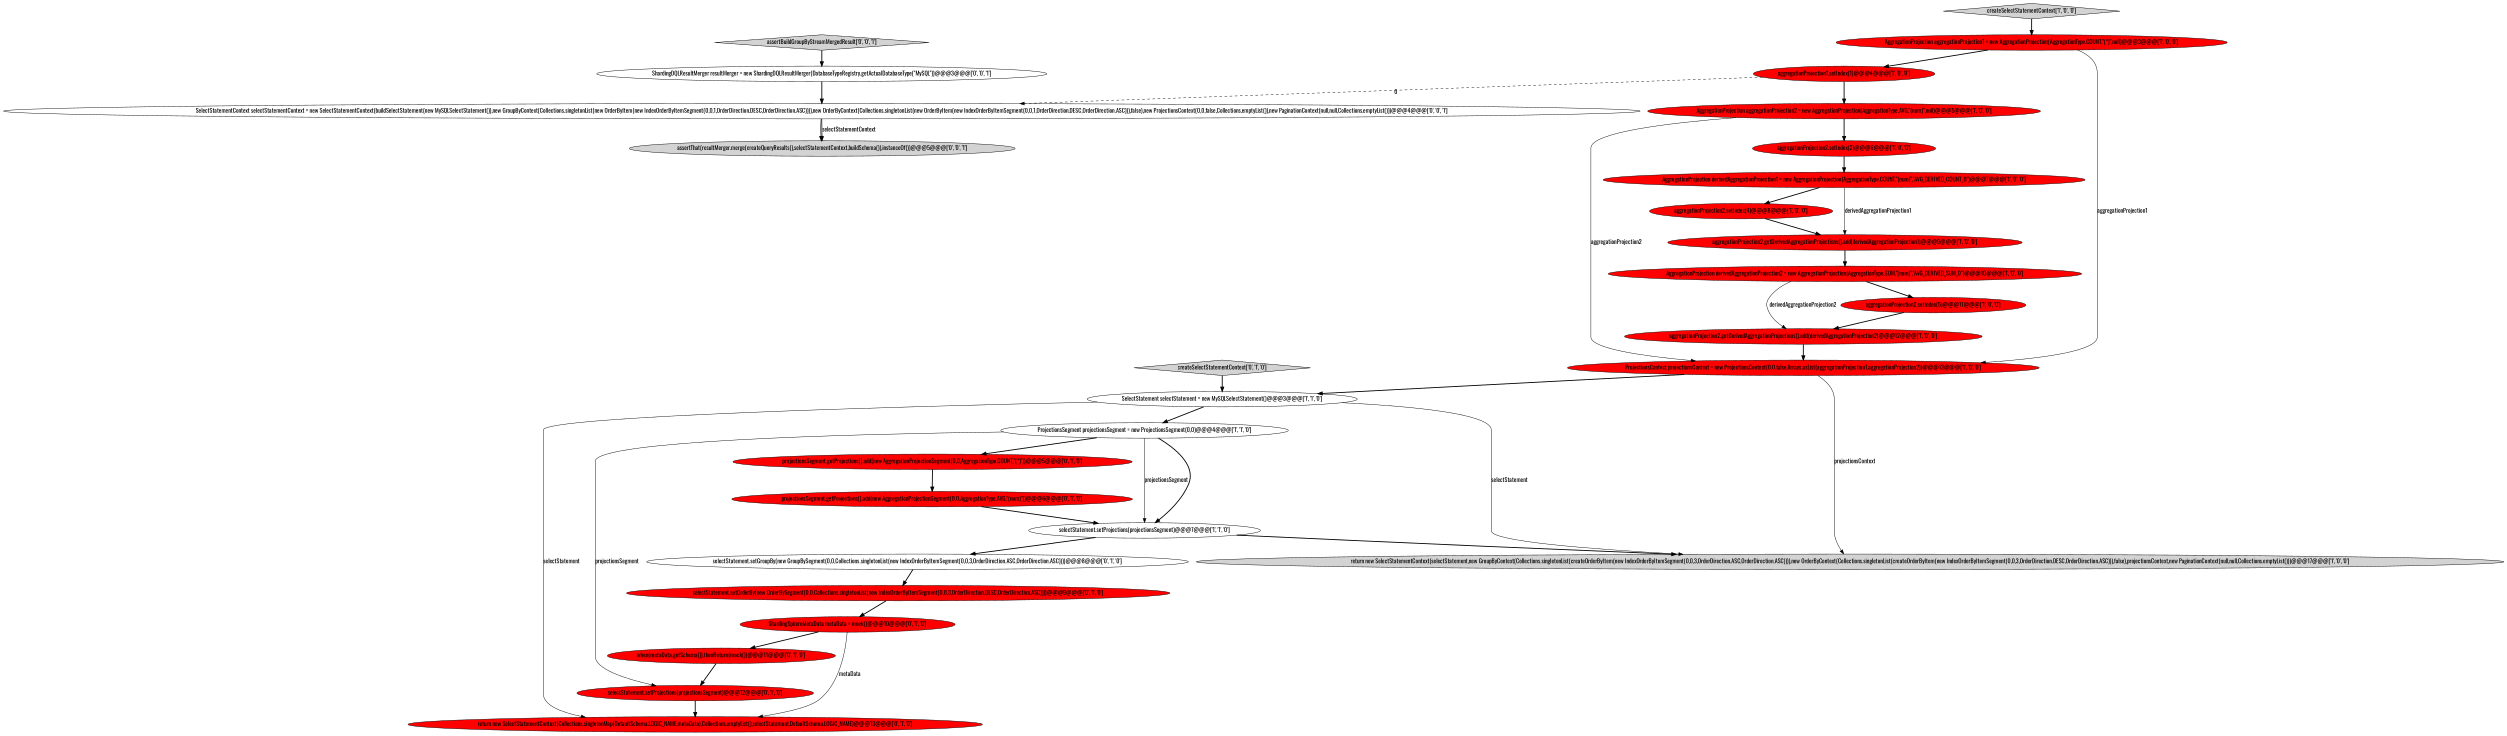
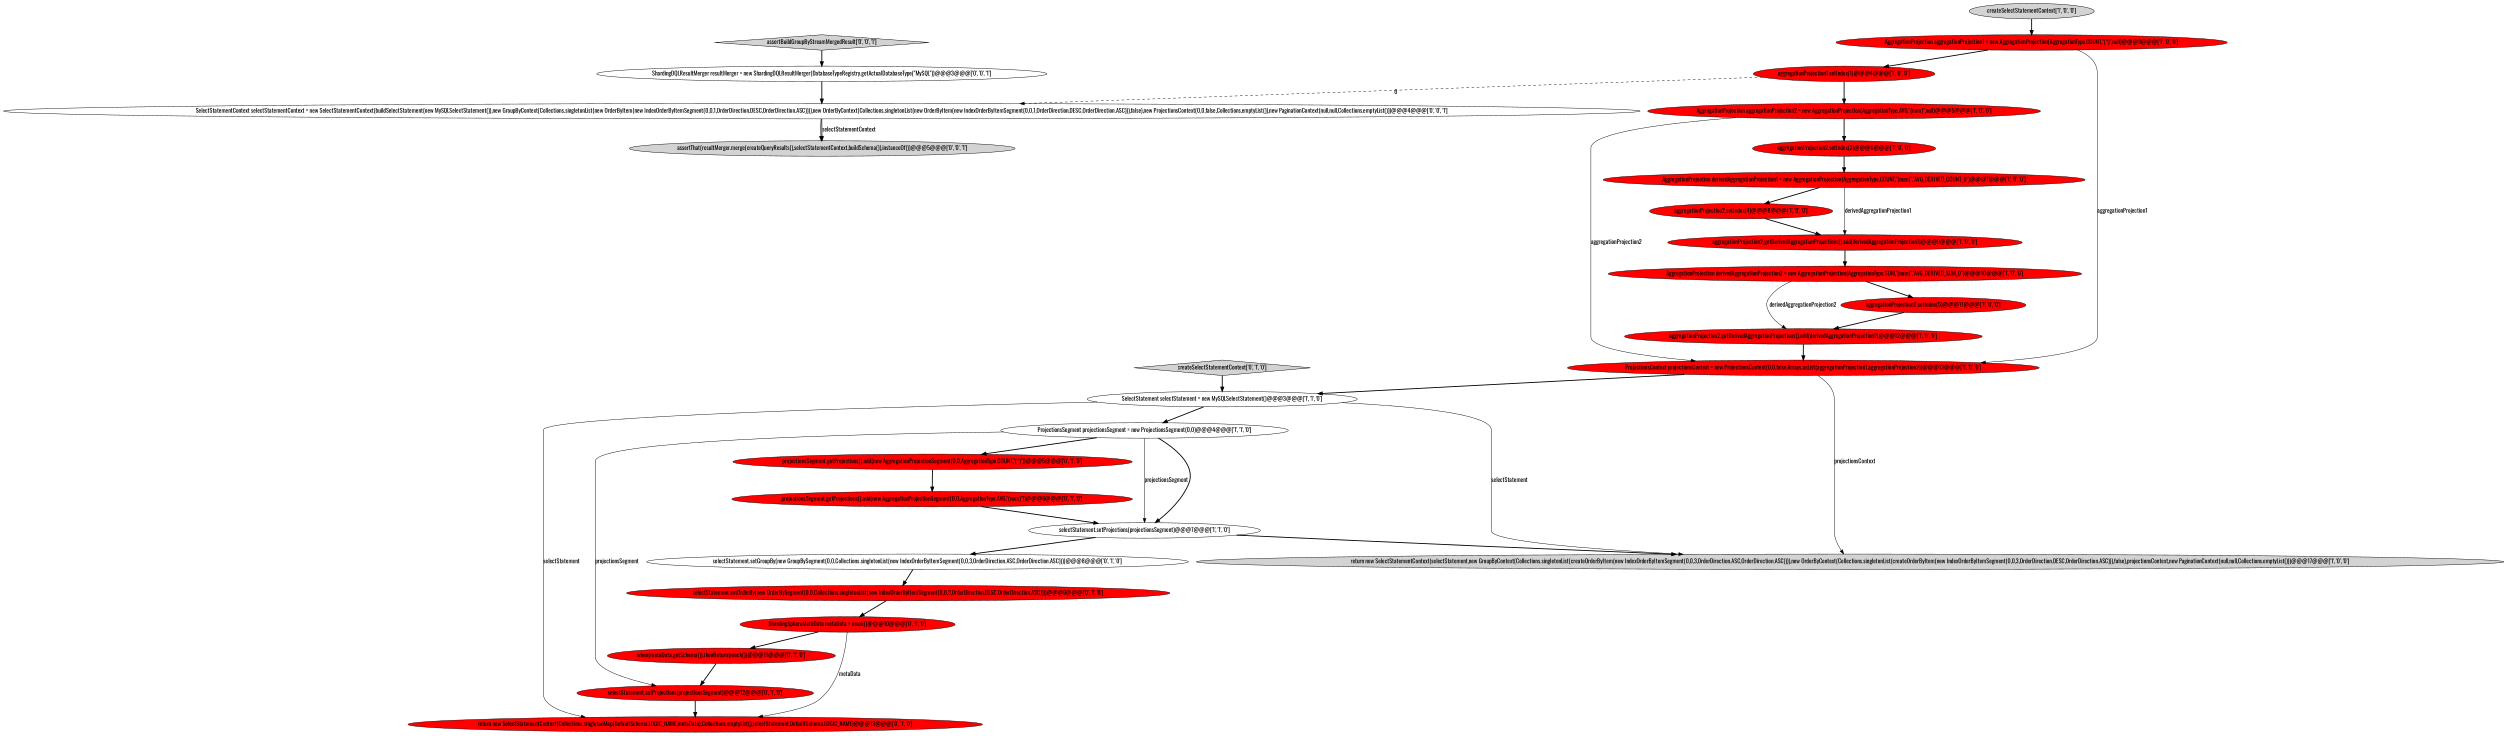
(2032, 11) -> (2032, 11)
